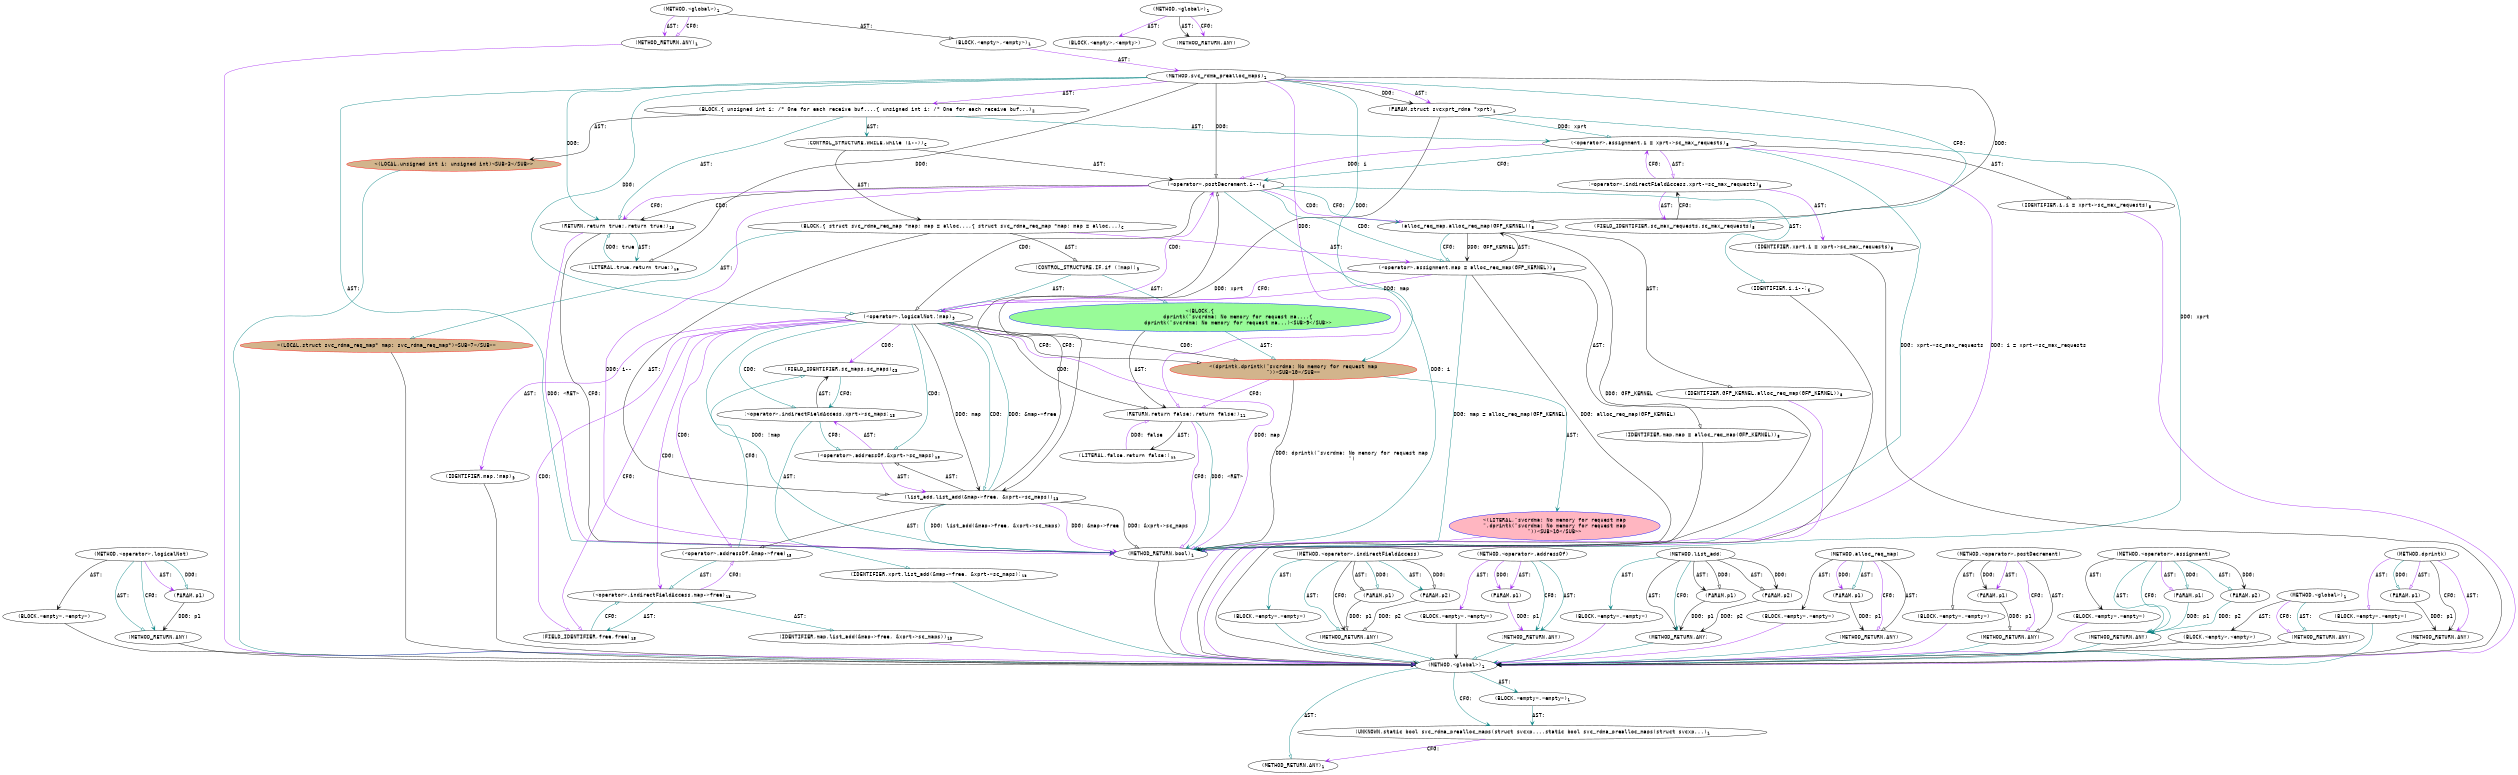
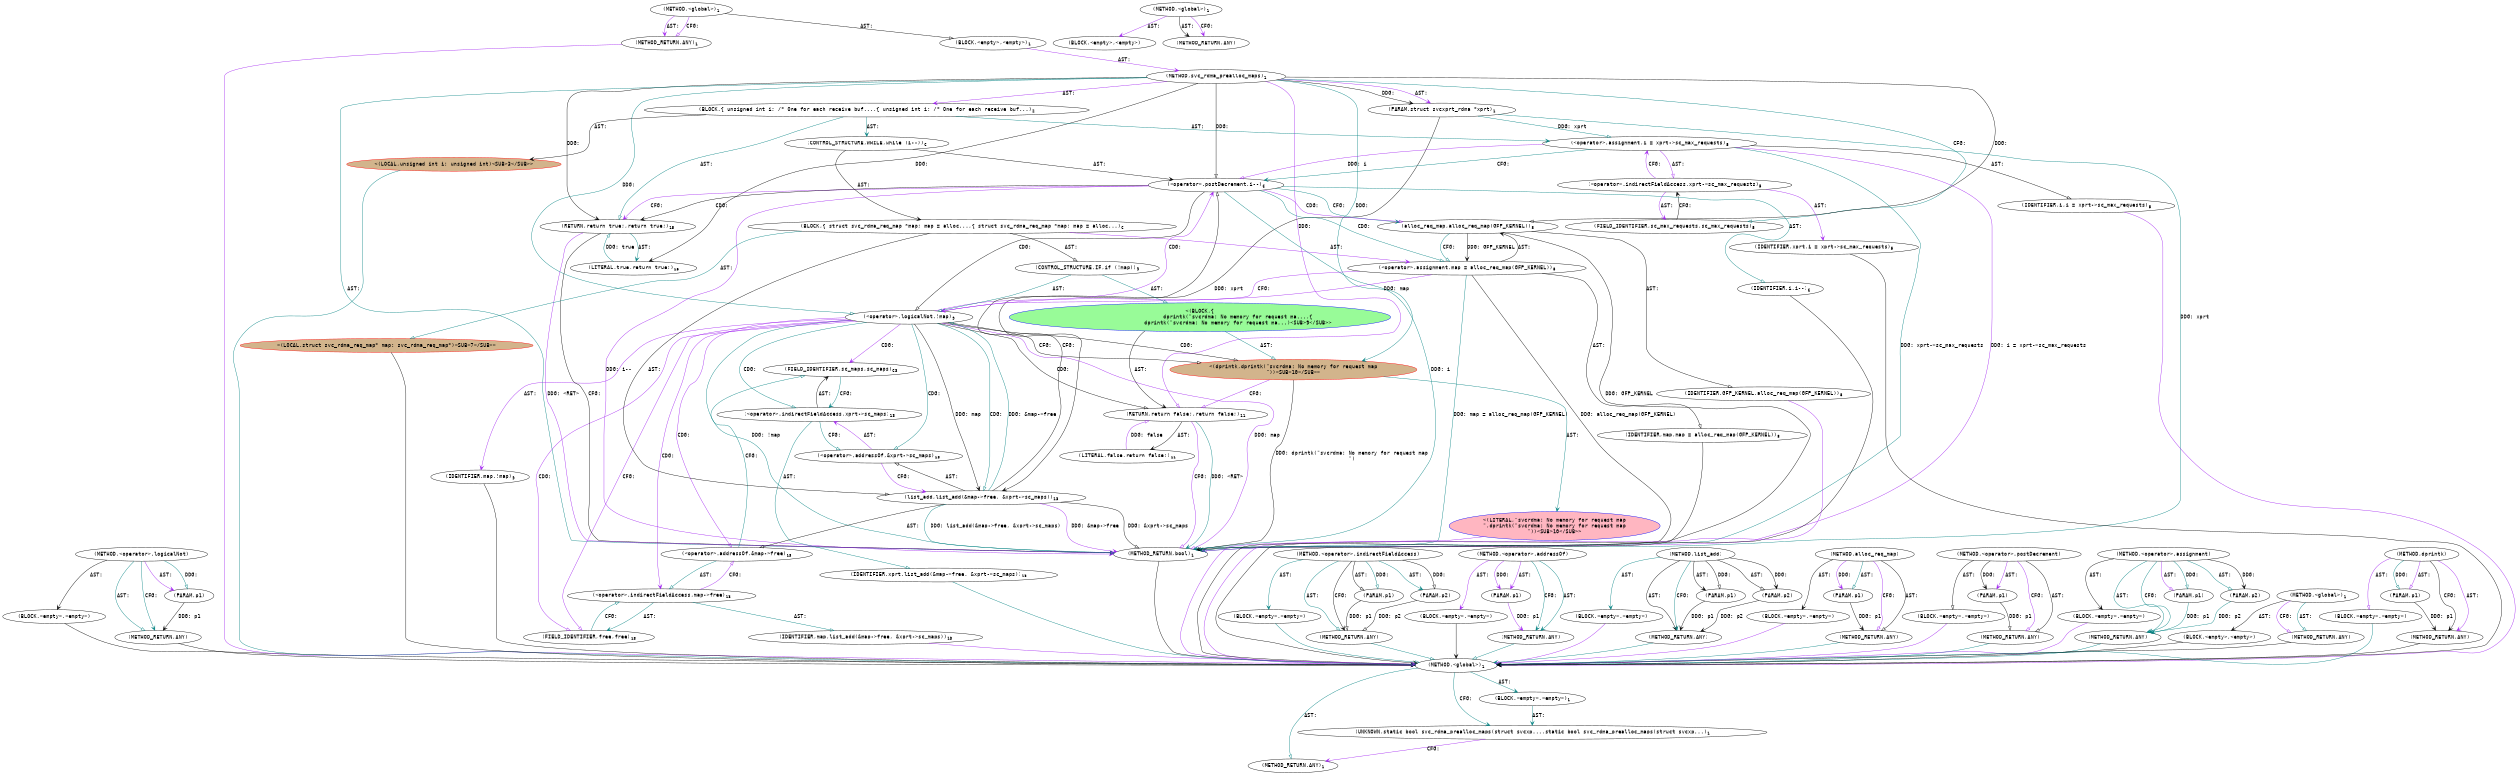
(613, 91) -> (613, 91)
(916, 157) -> (916, 157)
(905, 477) -> (905, 477)
